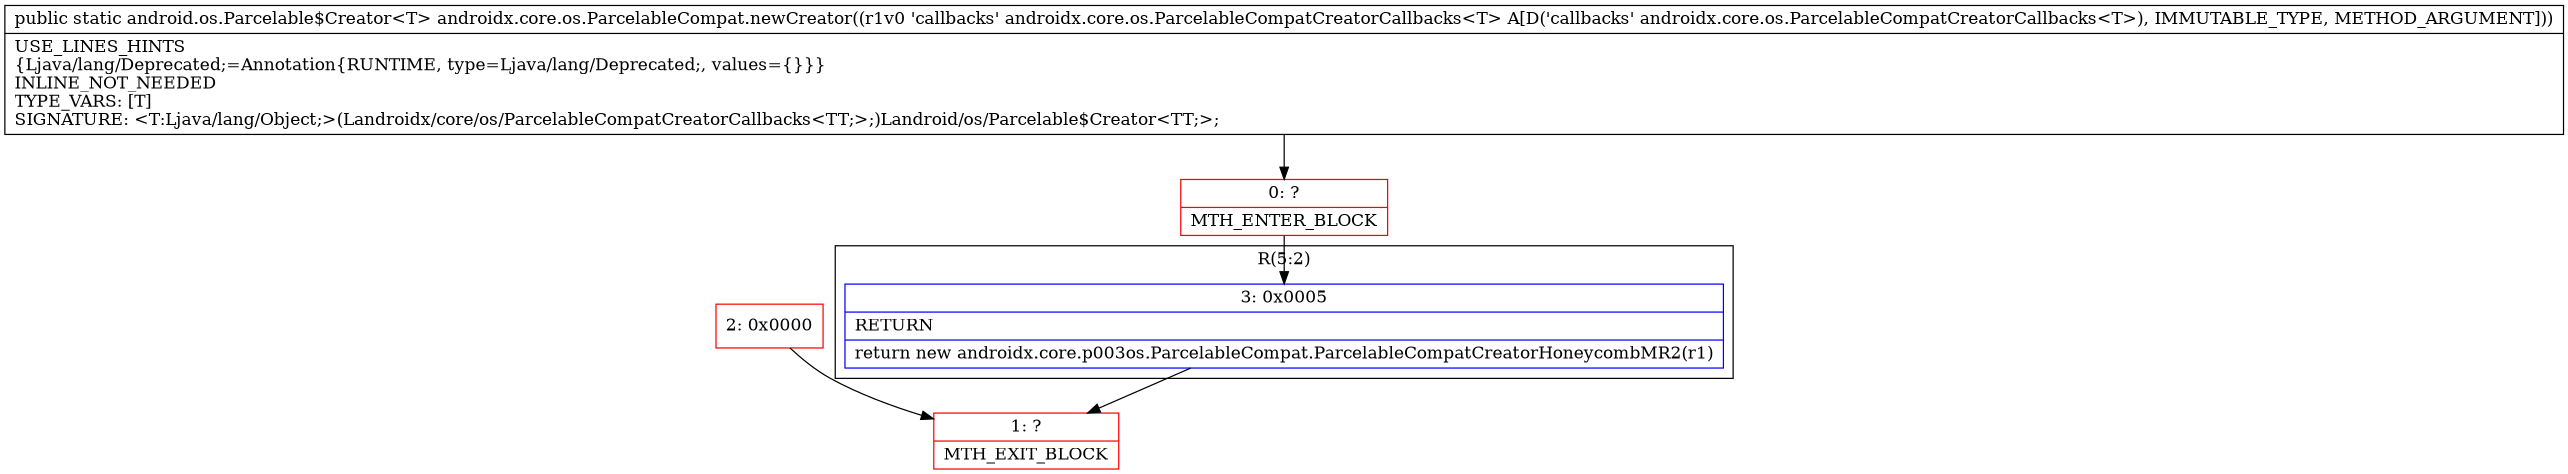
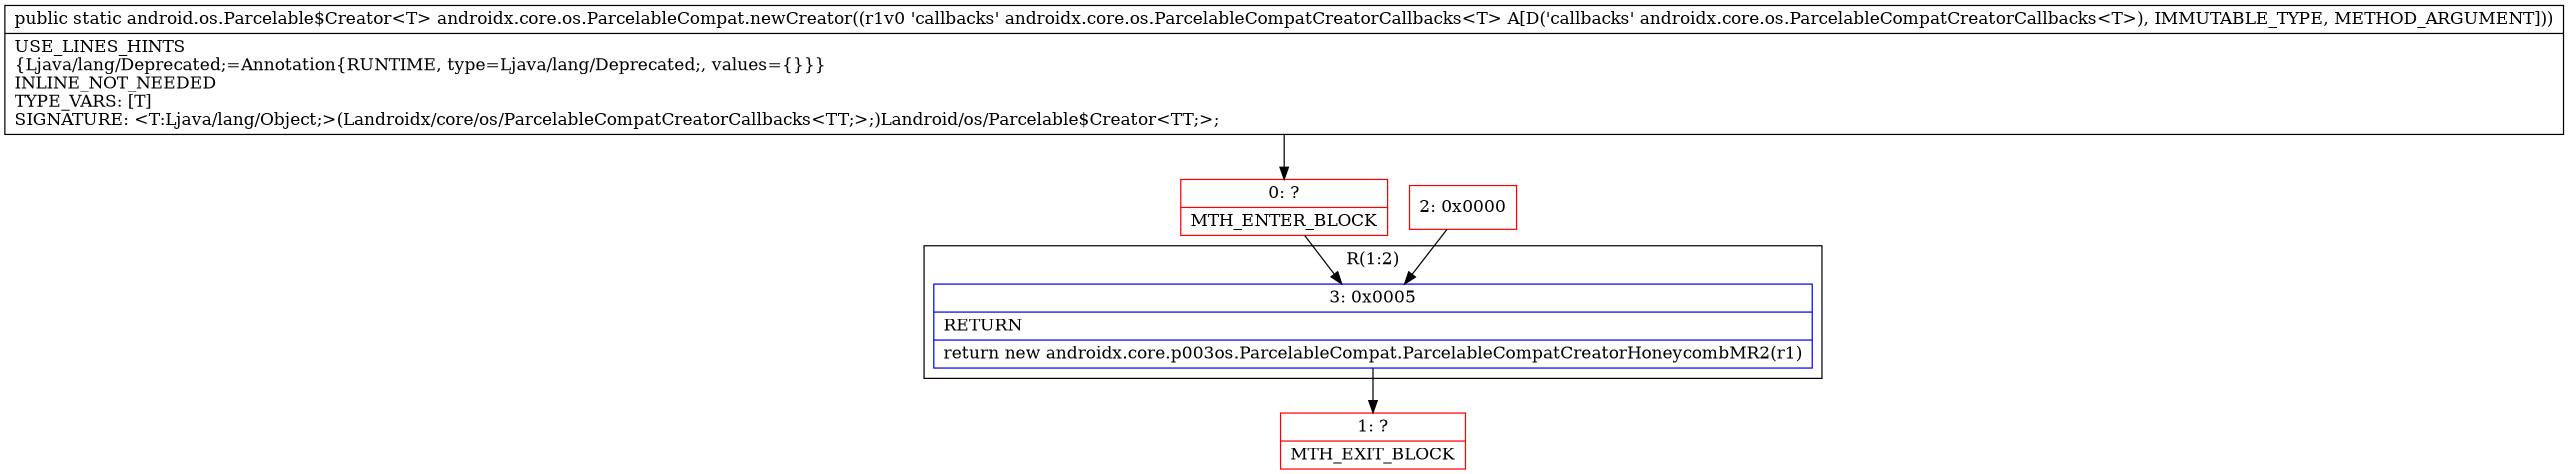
(1284, 260) -> (1373, 260)
(852, 389) -> (1428, 254)
